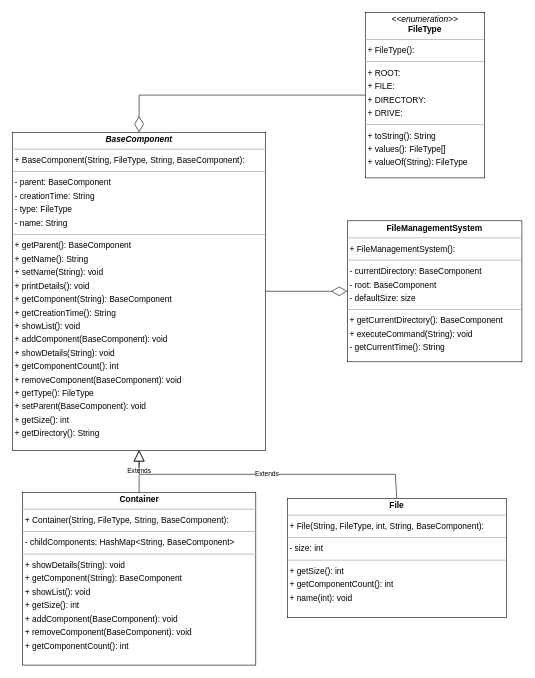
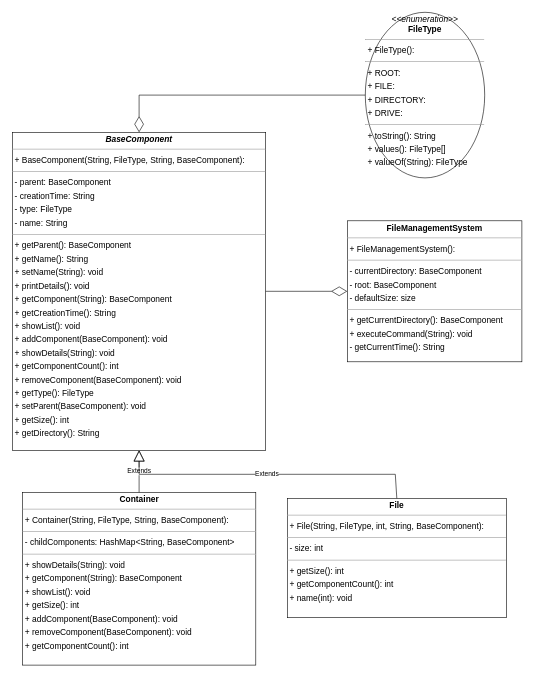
(425, 95) -> (425, 95)
